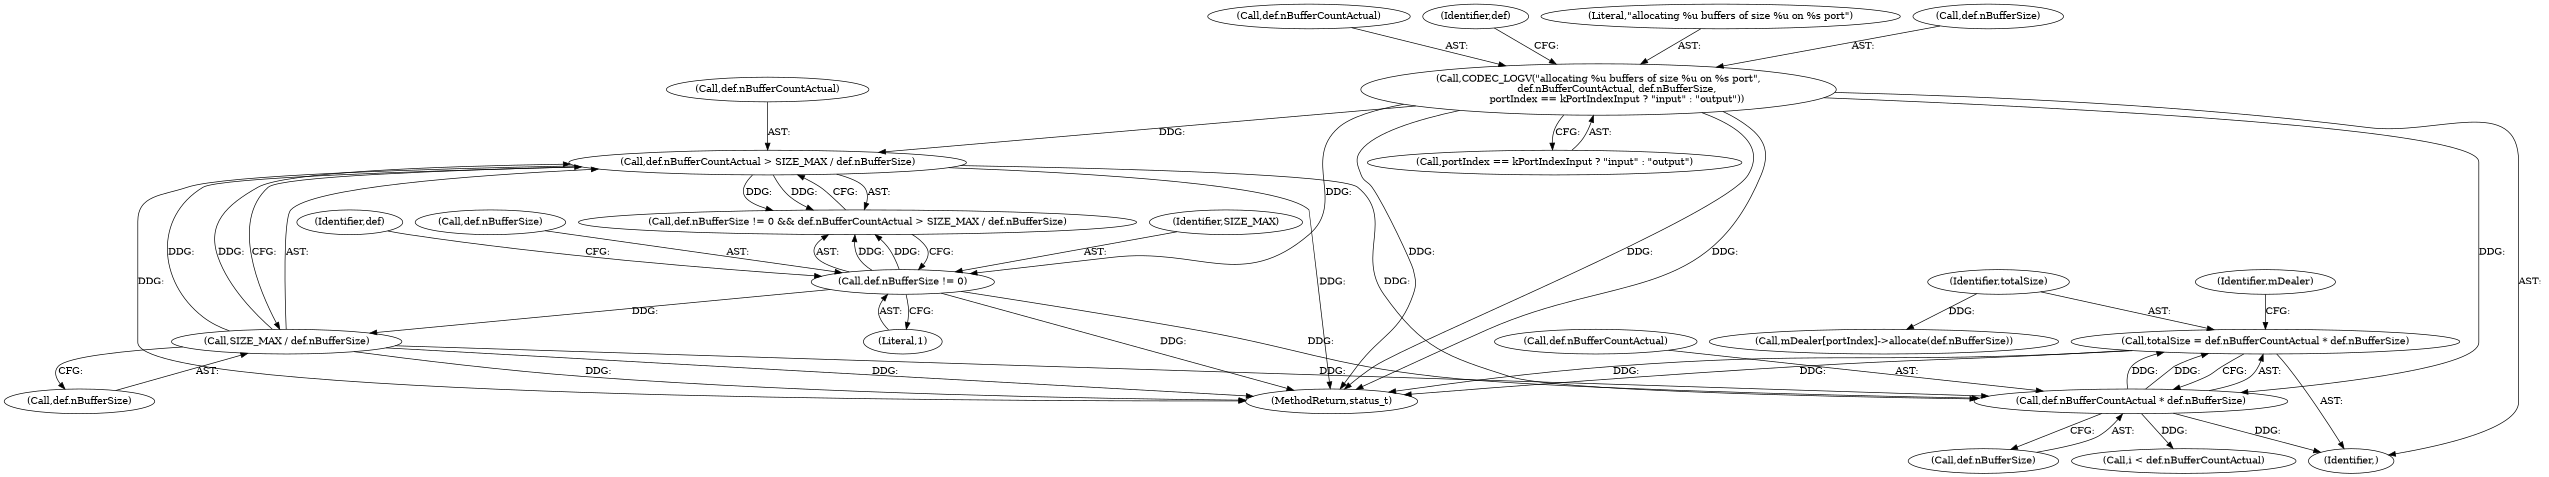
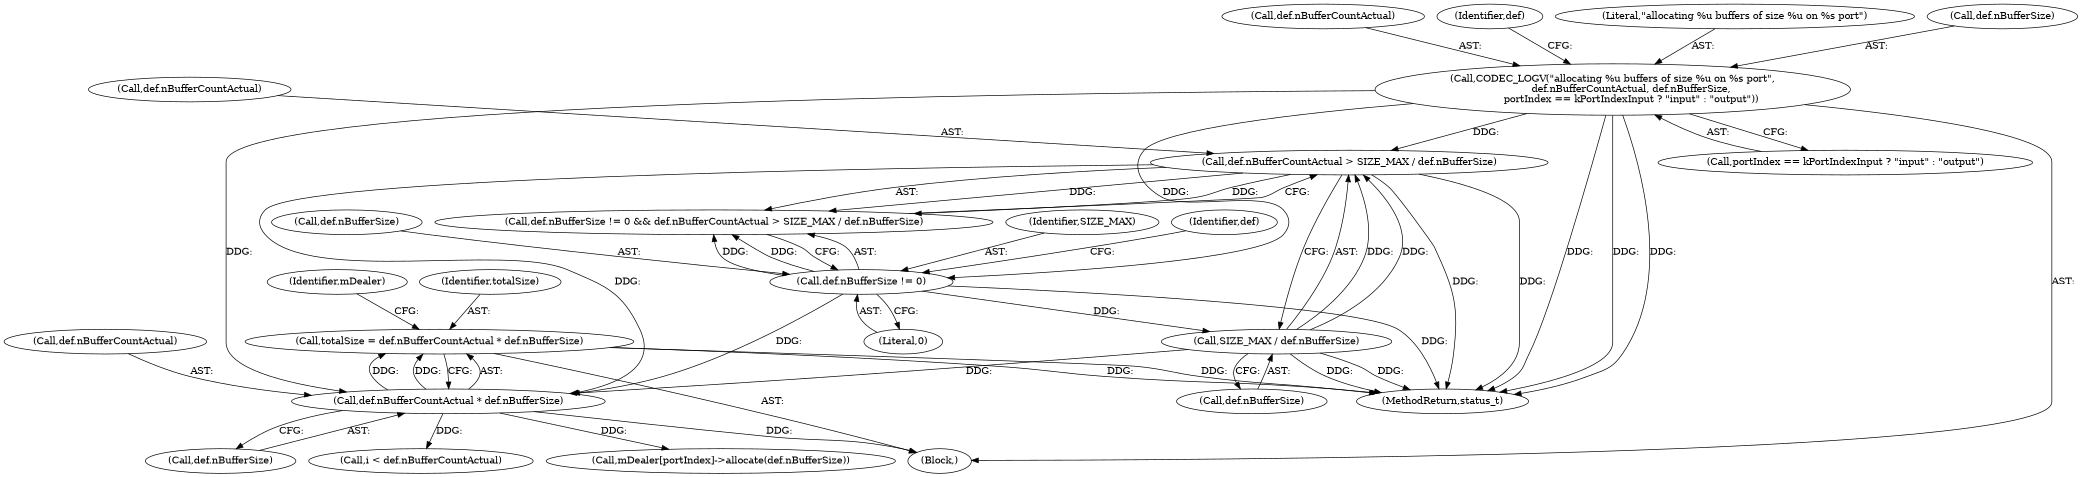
(1945, 310) -> (581, 430)
(903, 342) -> (903, 342)
(2351, 461) -> (940, 461)
